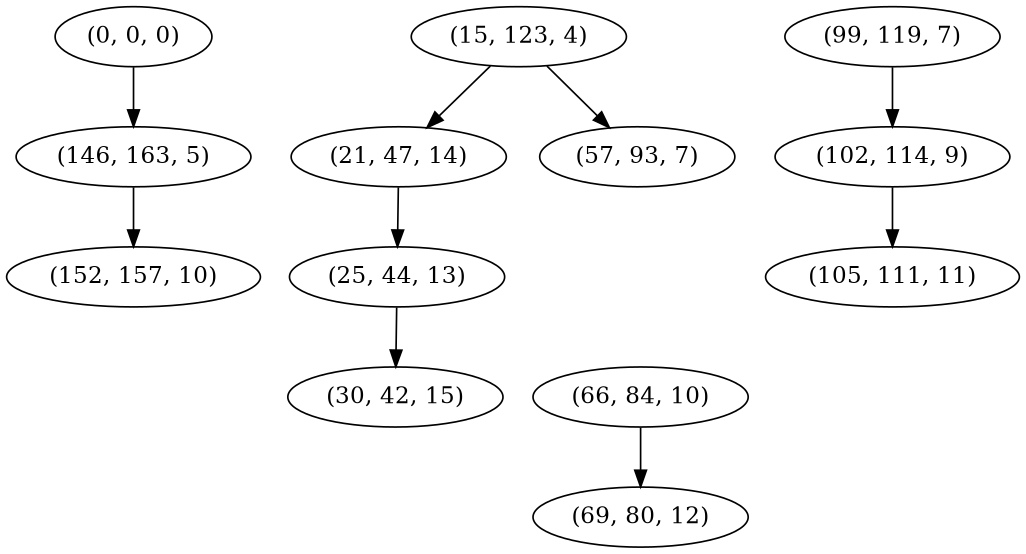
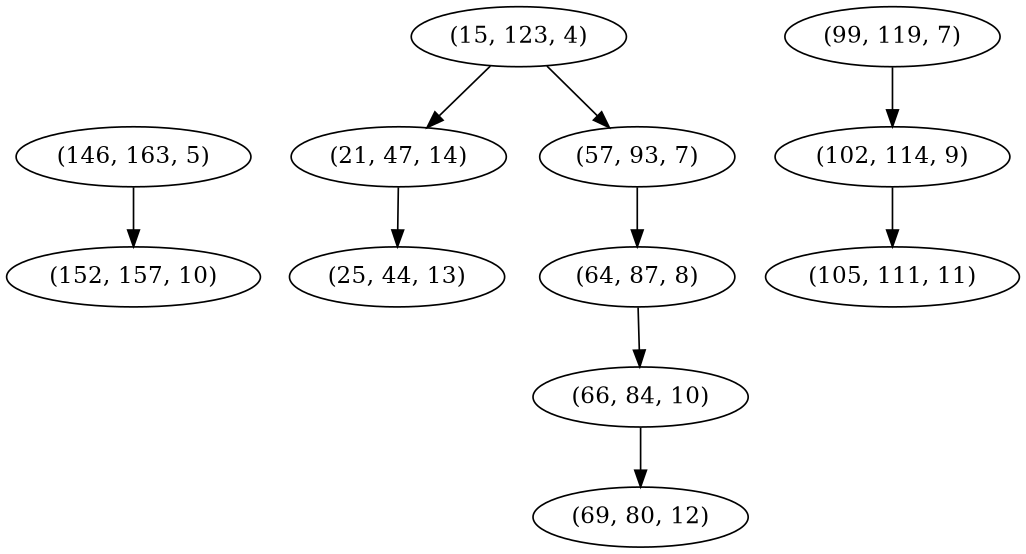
(134, 37) -> none
none -> (637, 277)
(395, 397) -> none
